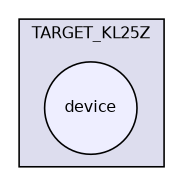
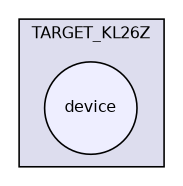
(92, 34) -> (92, 34)
